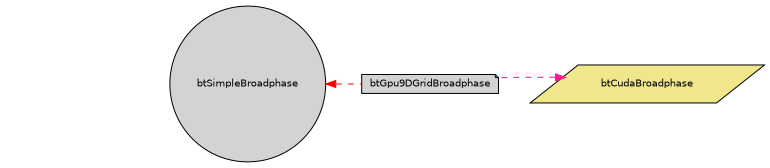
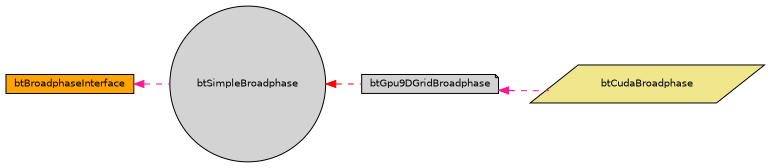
(527, 77) -> (529, 91)
none -> (70, 84)
